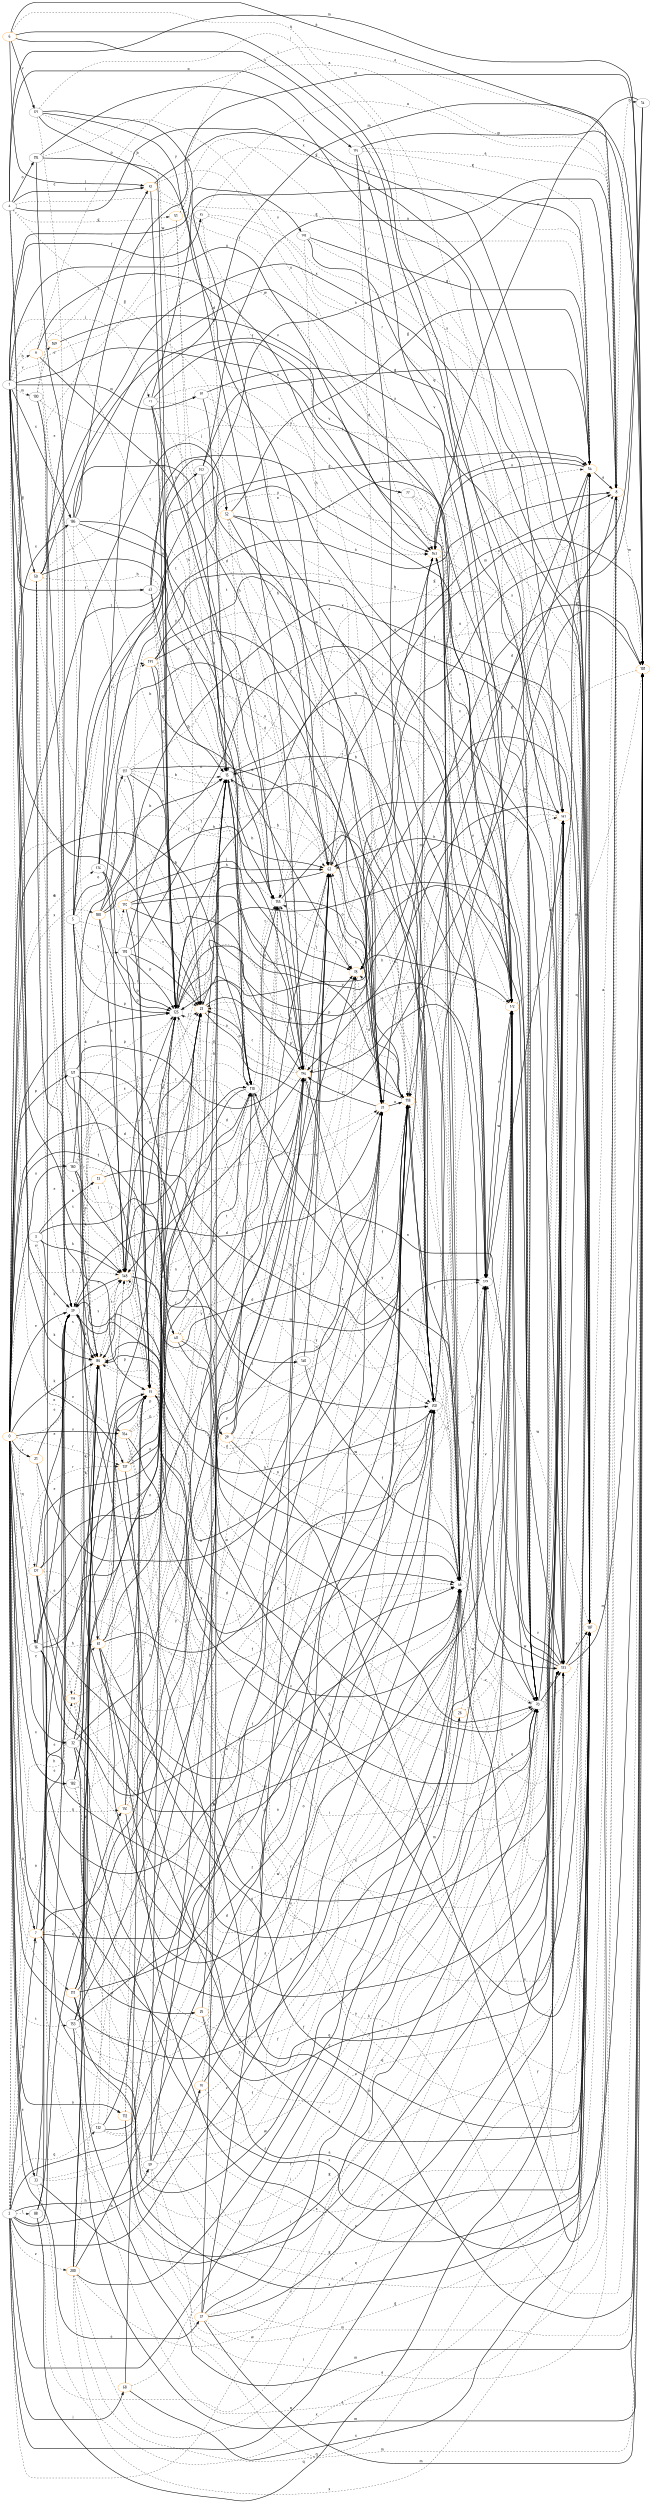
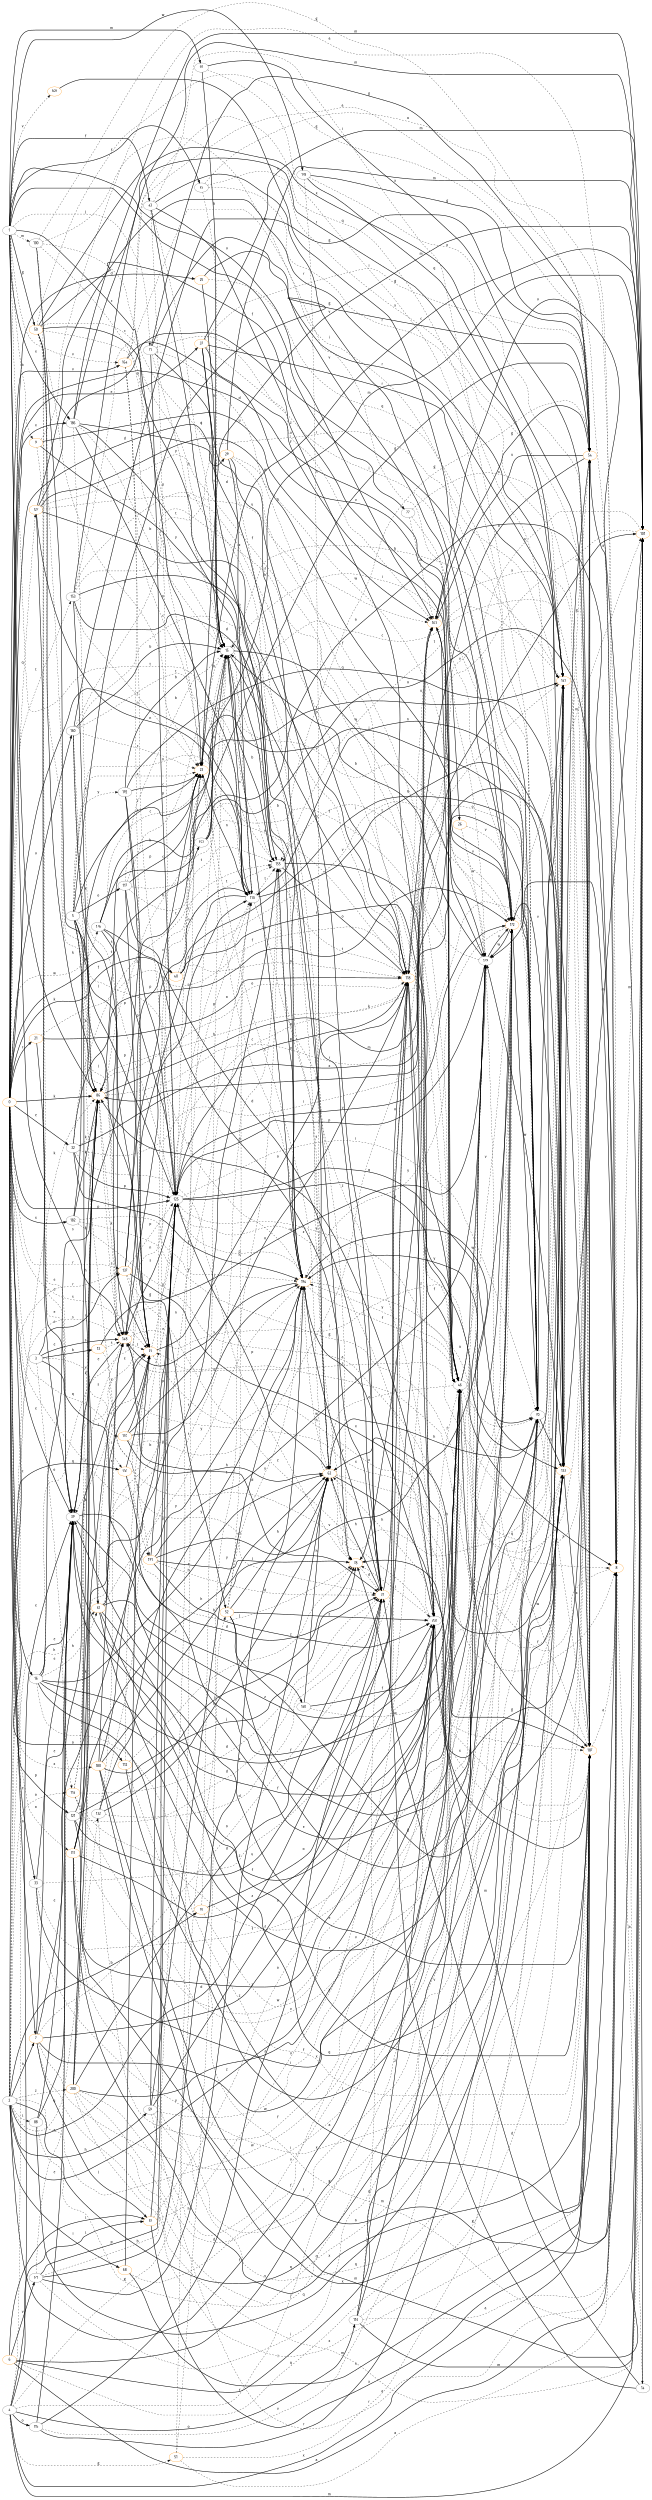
(250, 629) -> none
